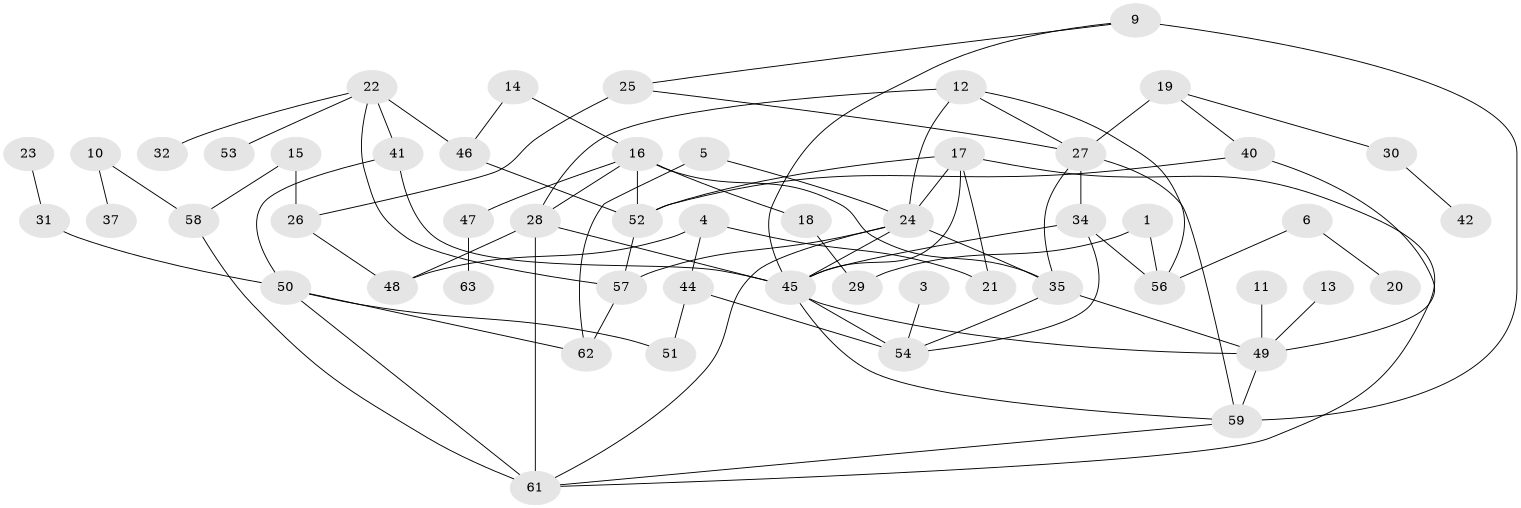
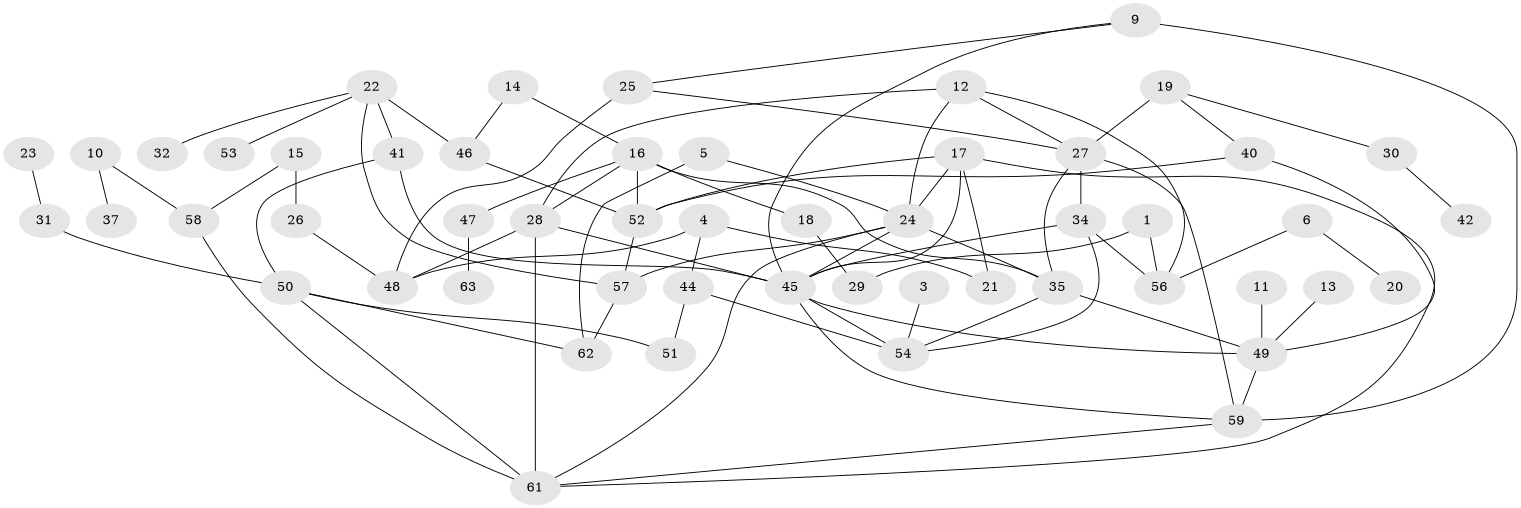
(474, 179) -> (497, 183)
